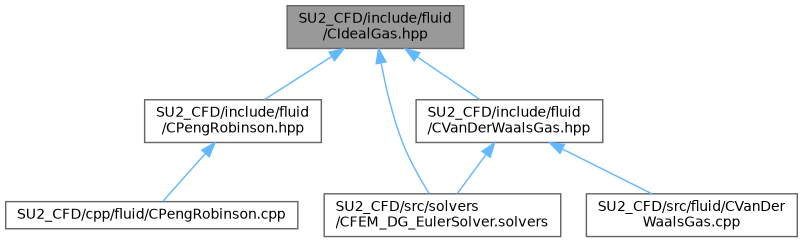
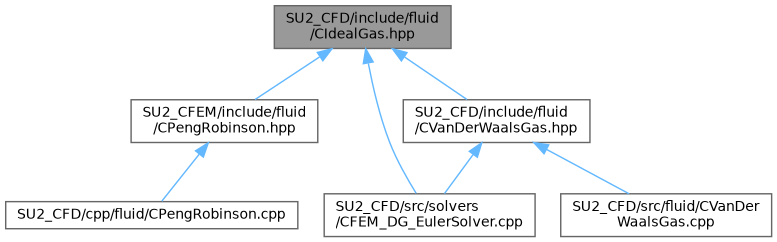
(233, 121) -> (224, 121)
(442, 215) -> (430, 215)
